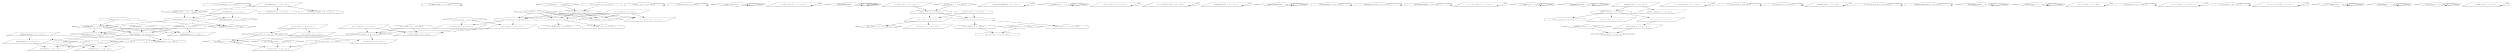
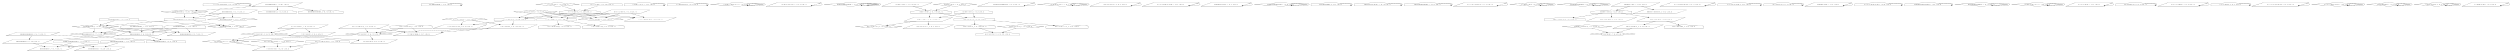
none -> (1684, 27)
